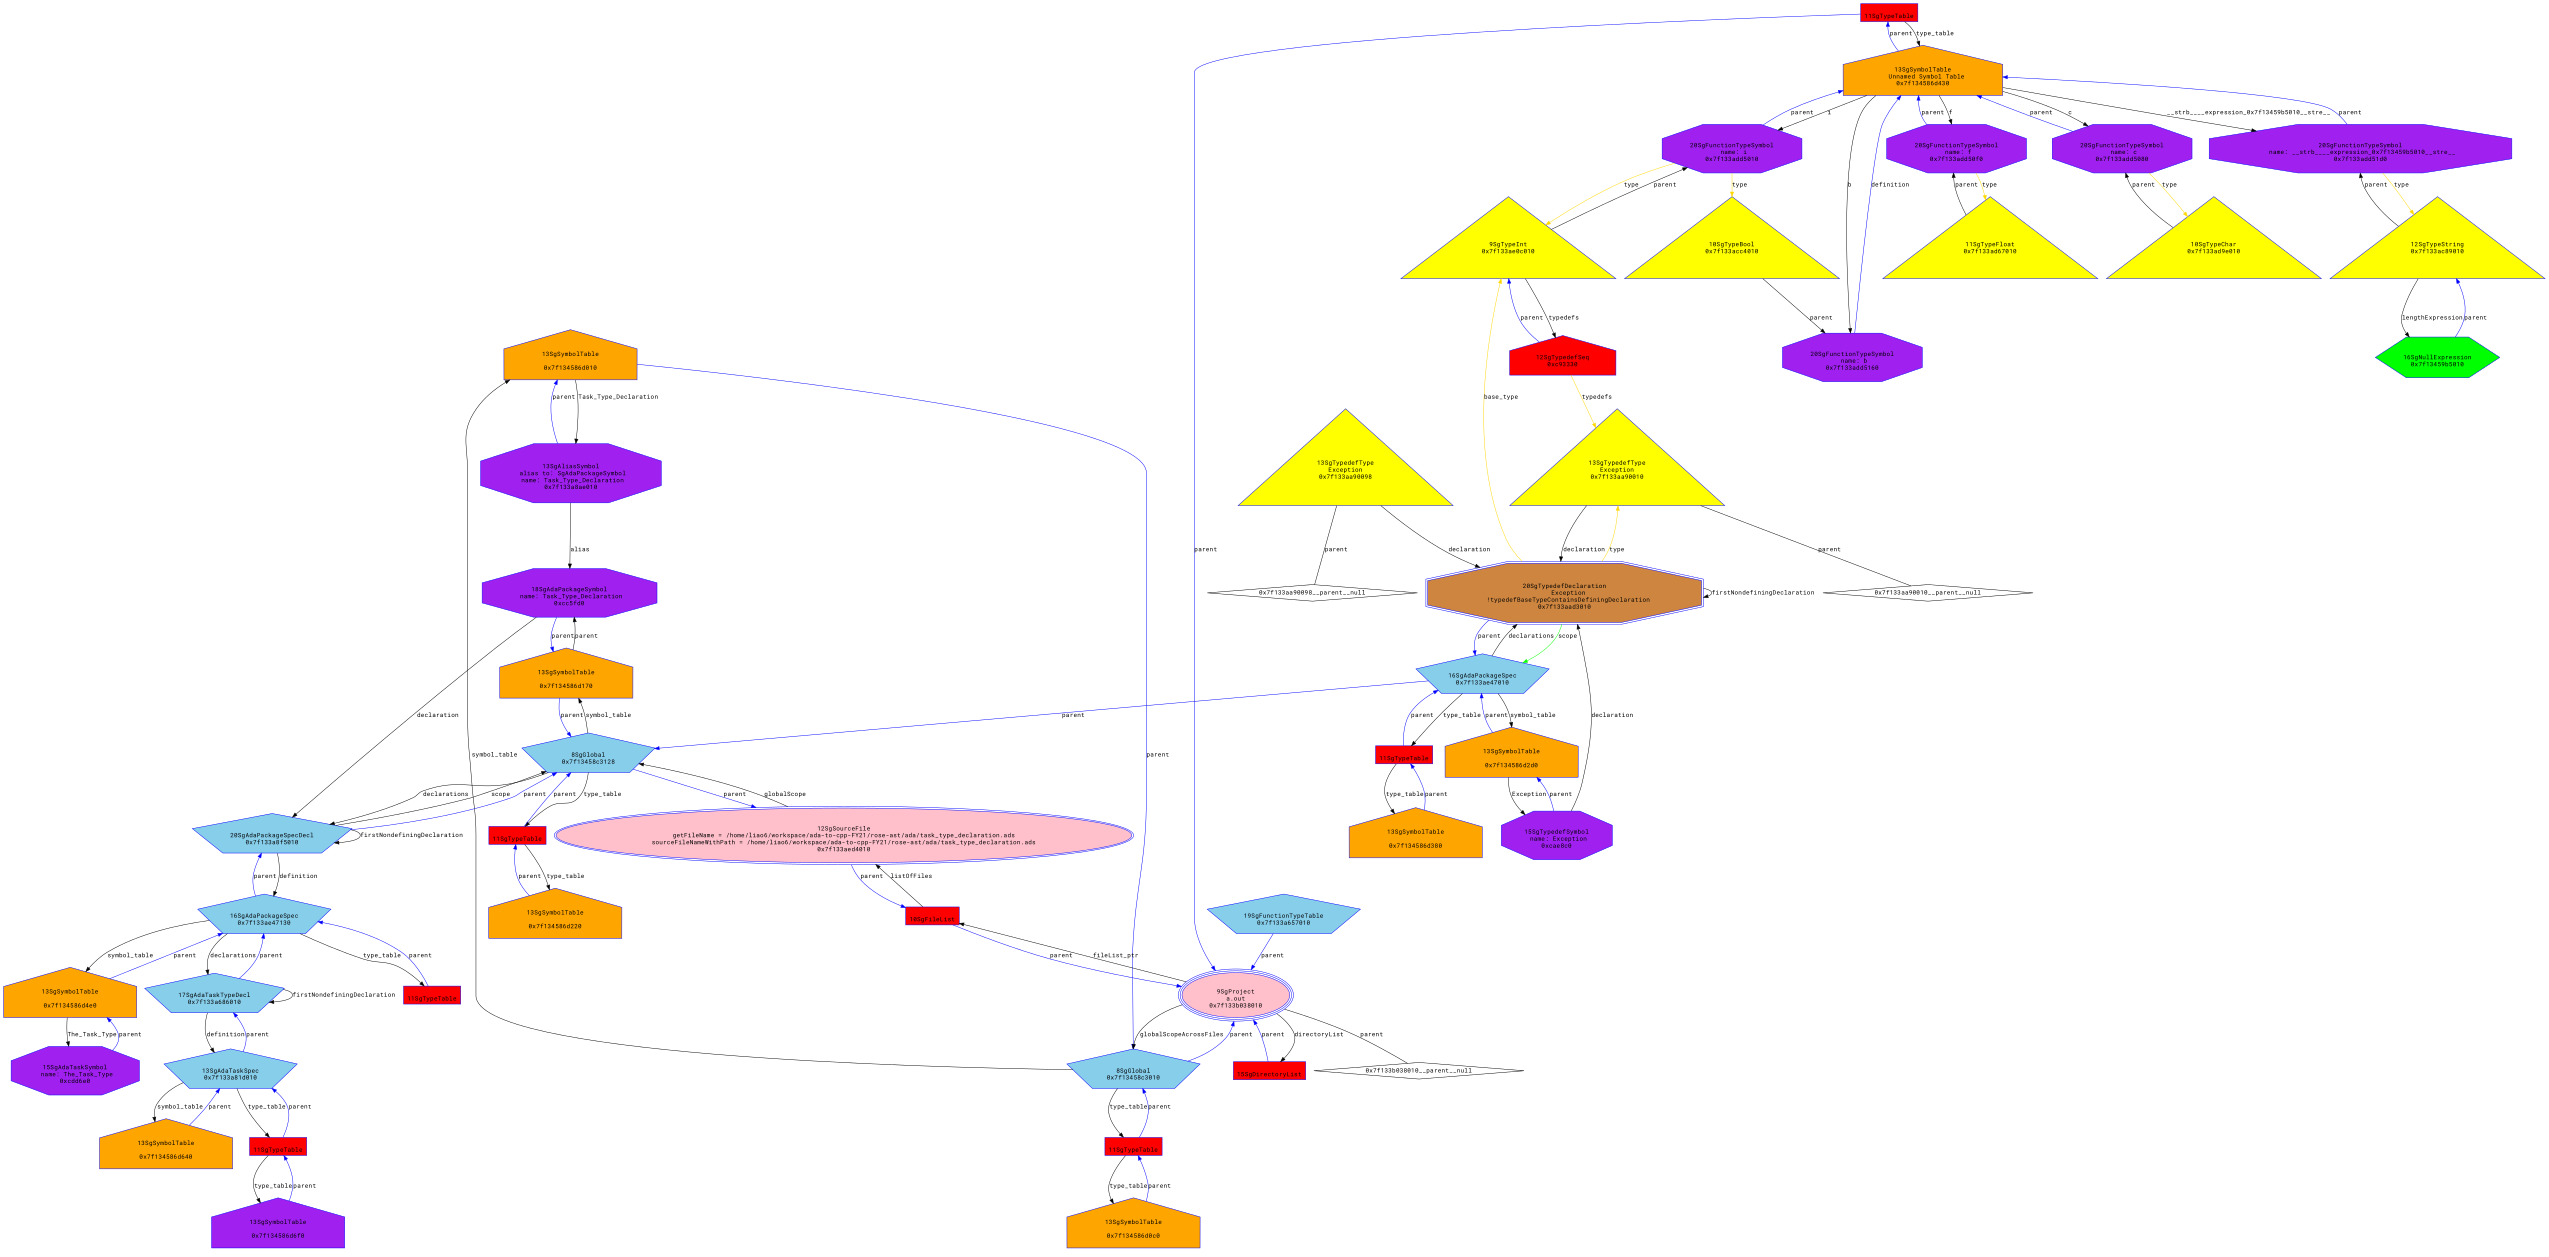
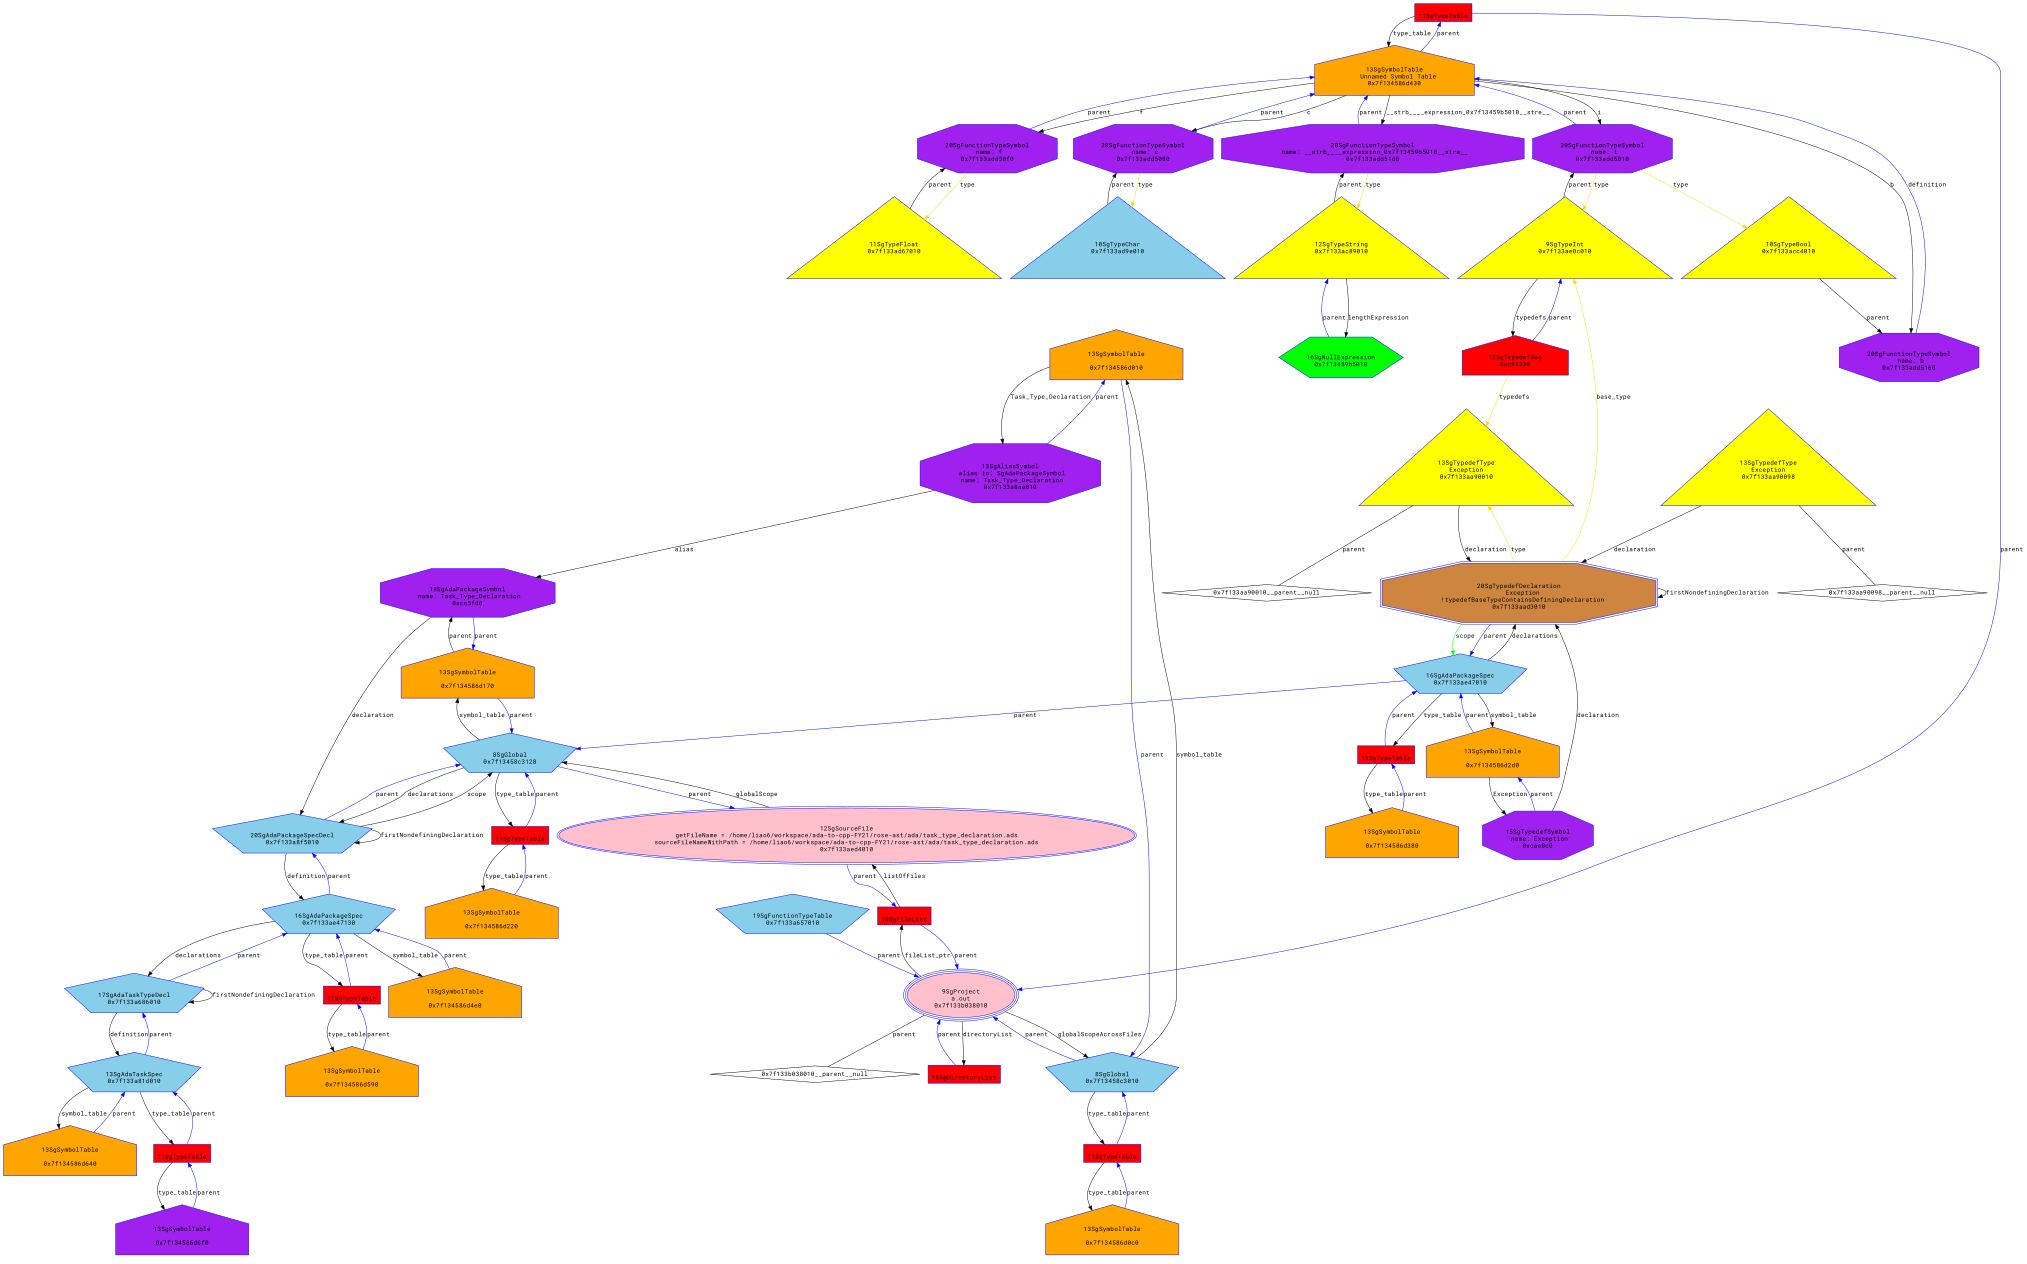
(2214, 251) -> (1118, 251)
(75, 1071) -> none
none -> (352, 1074)
